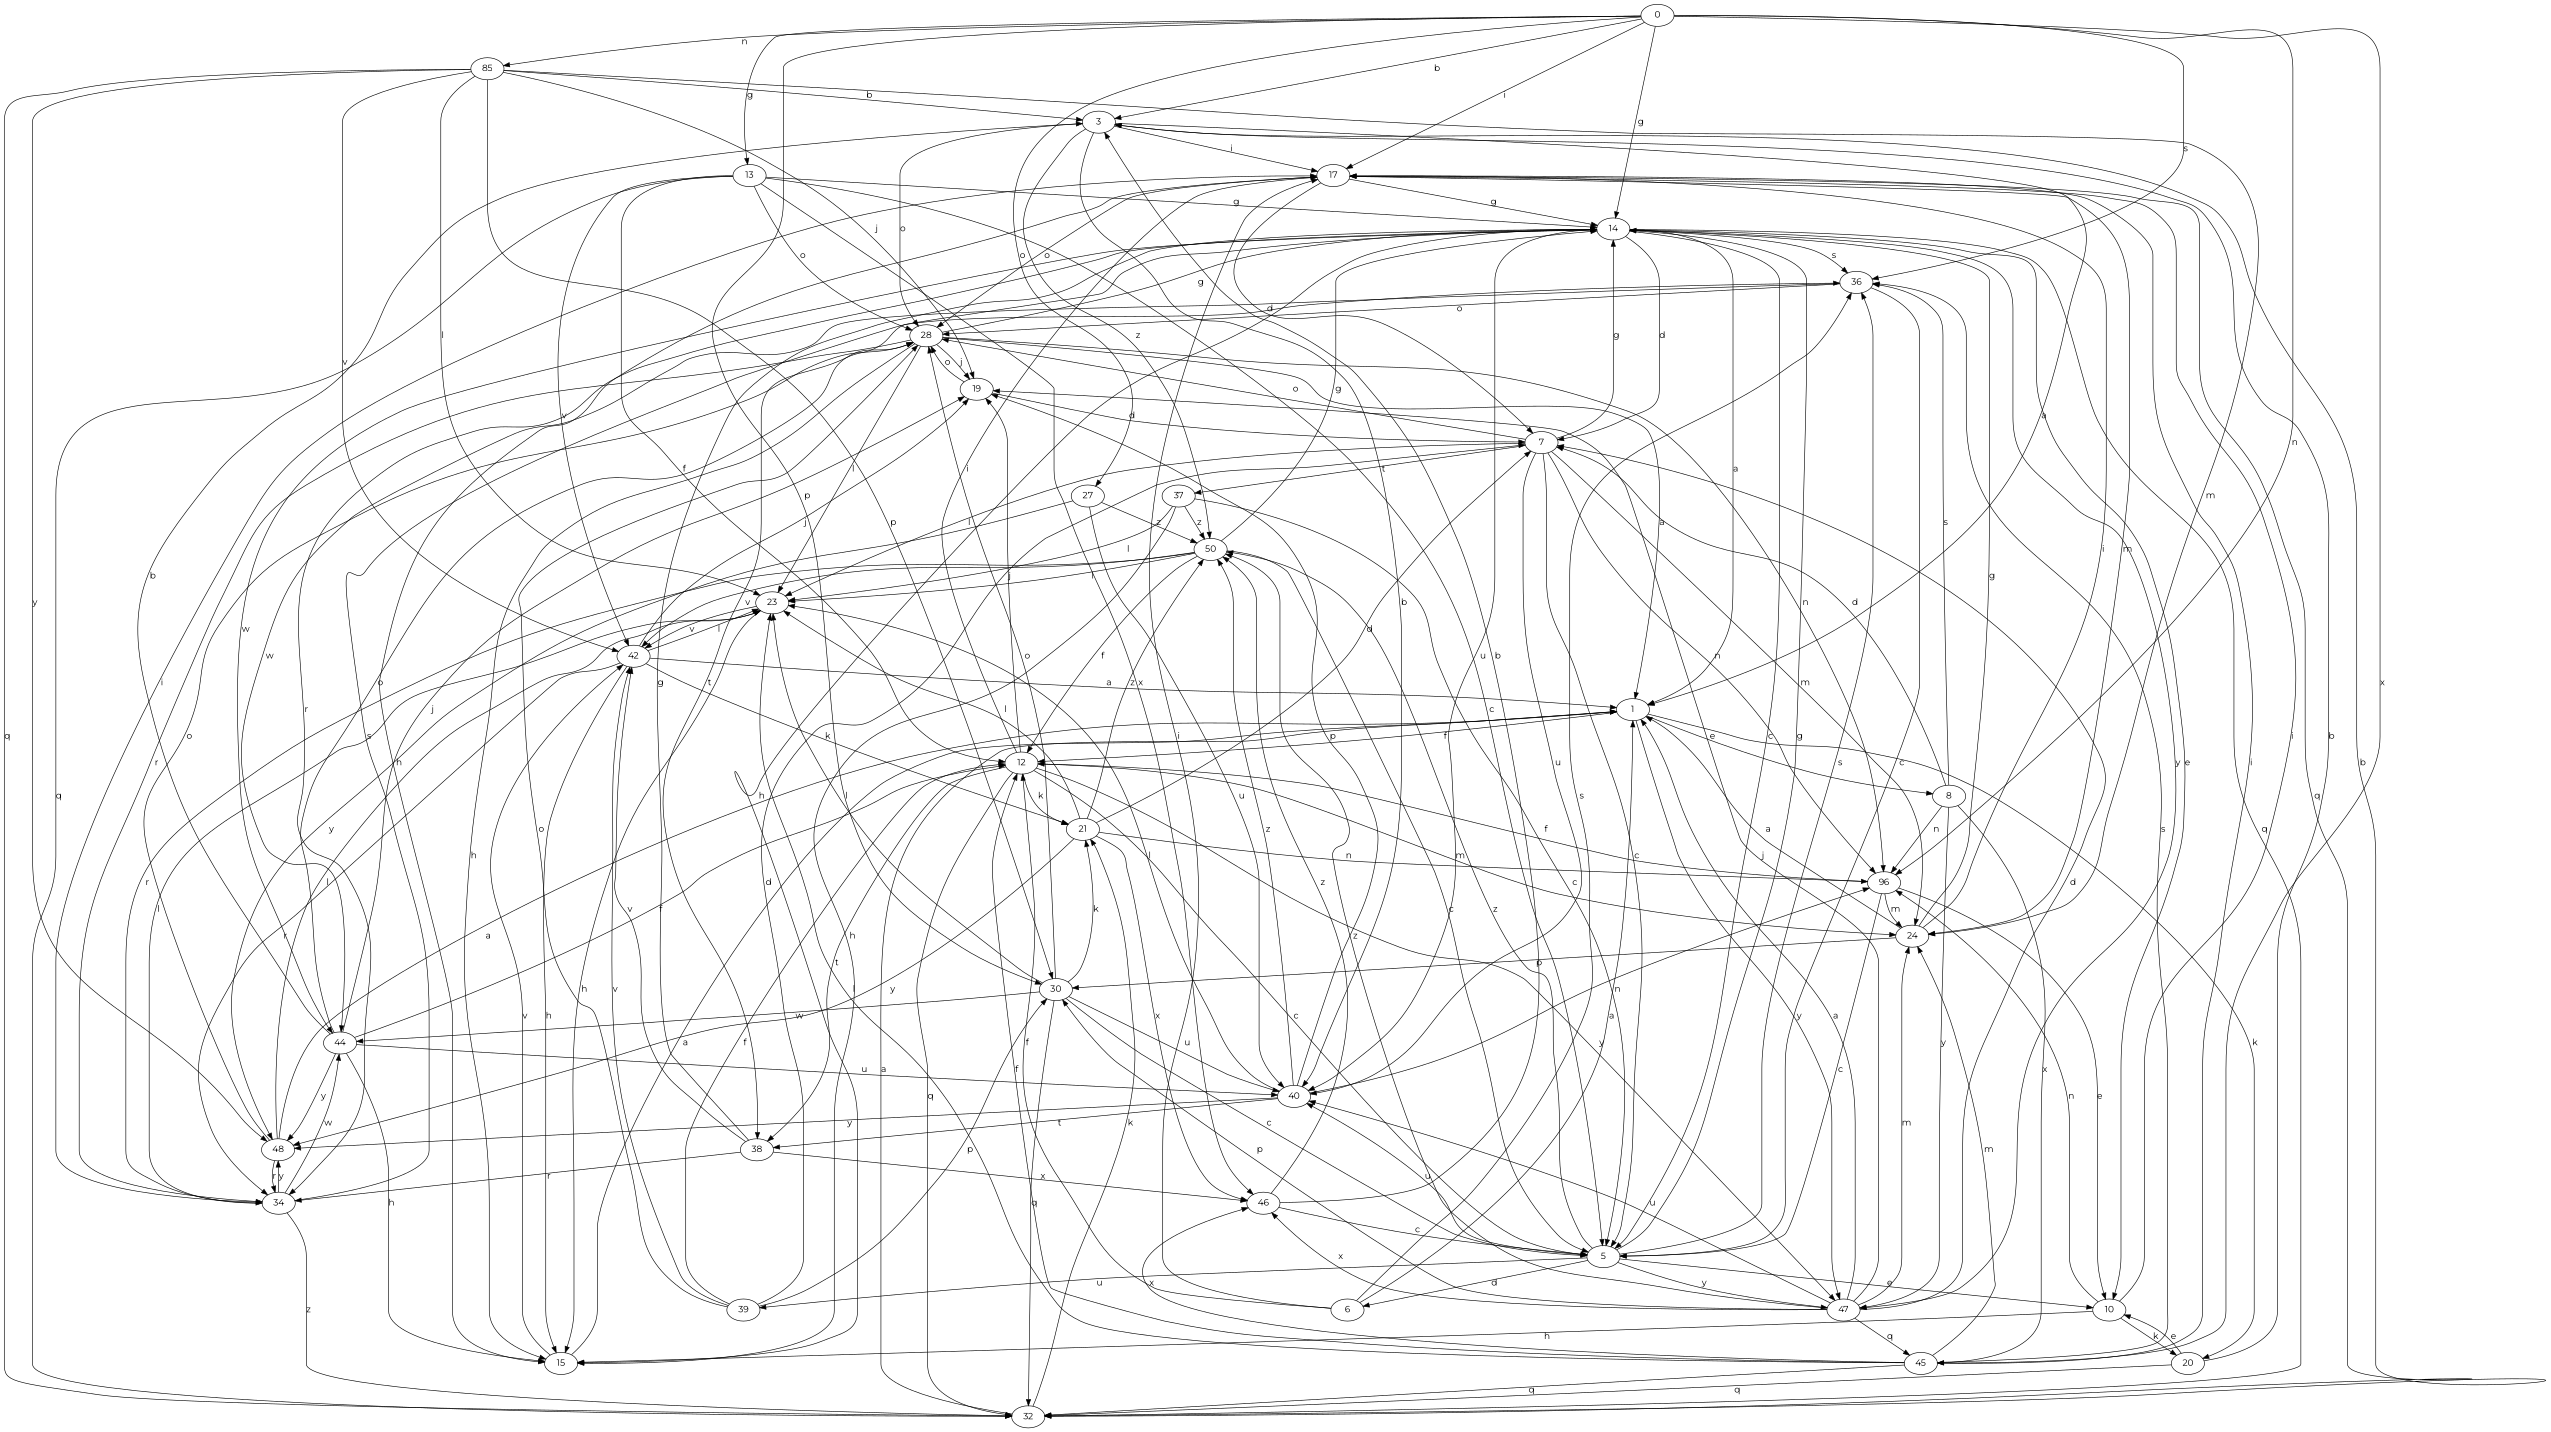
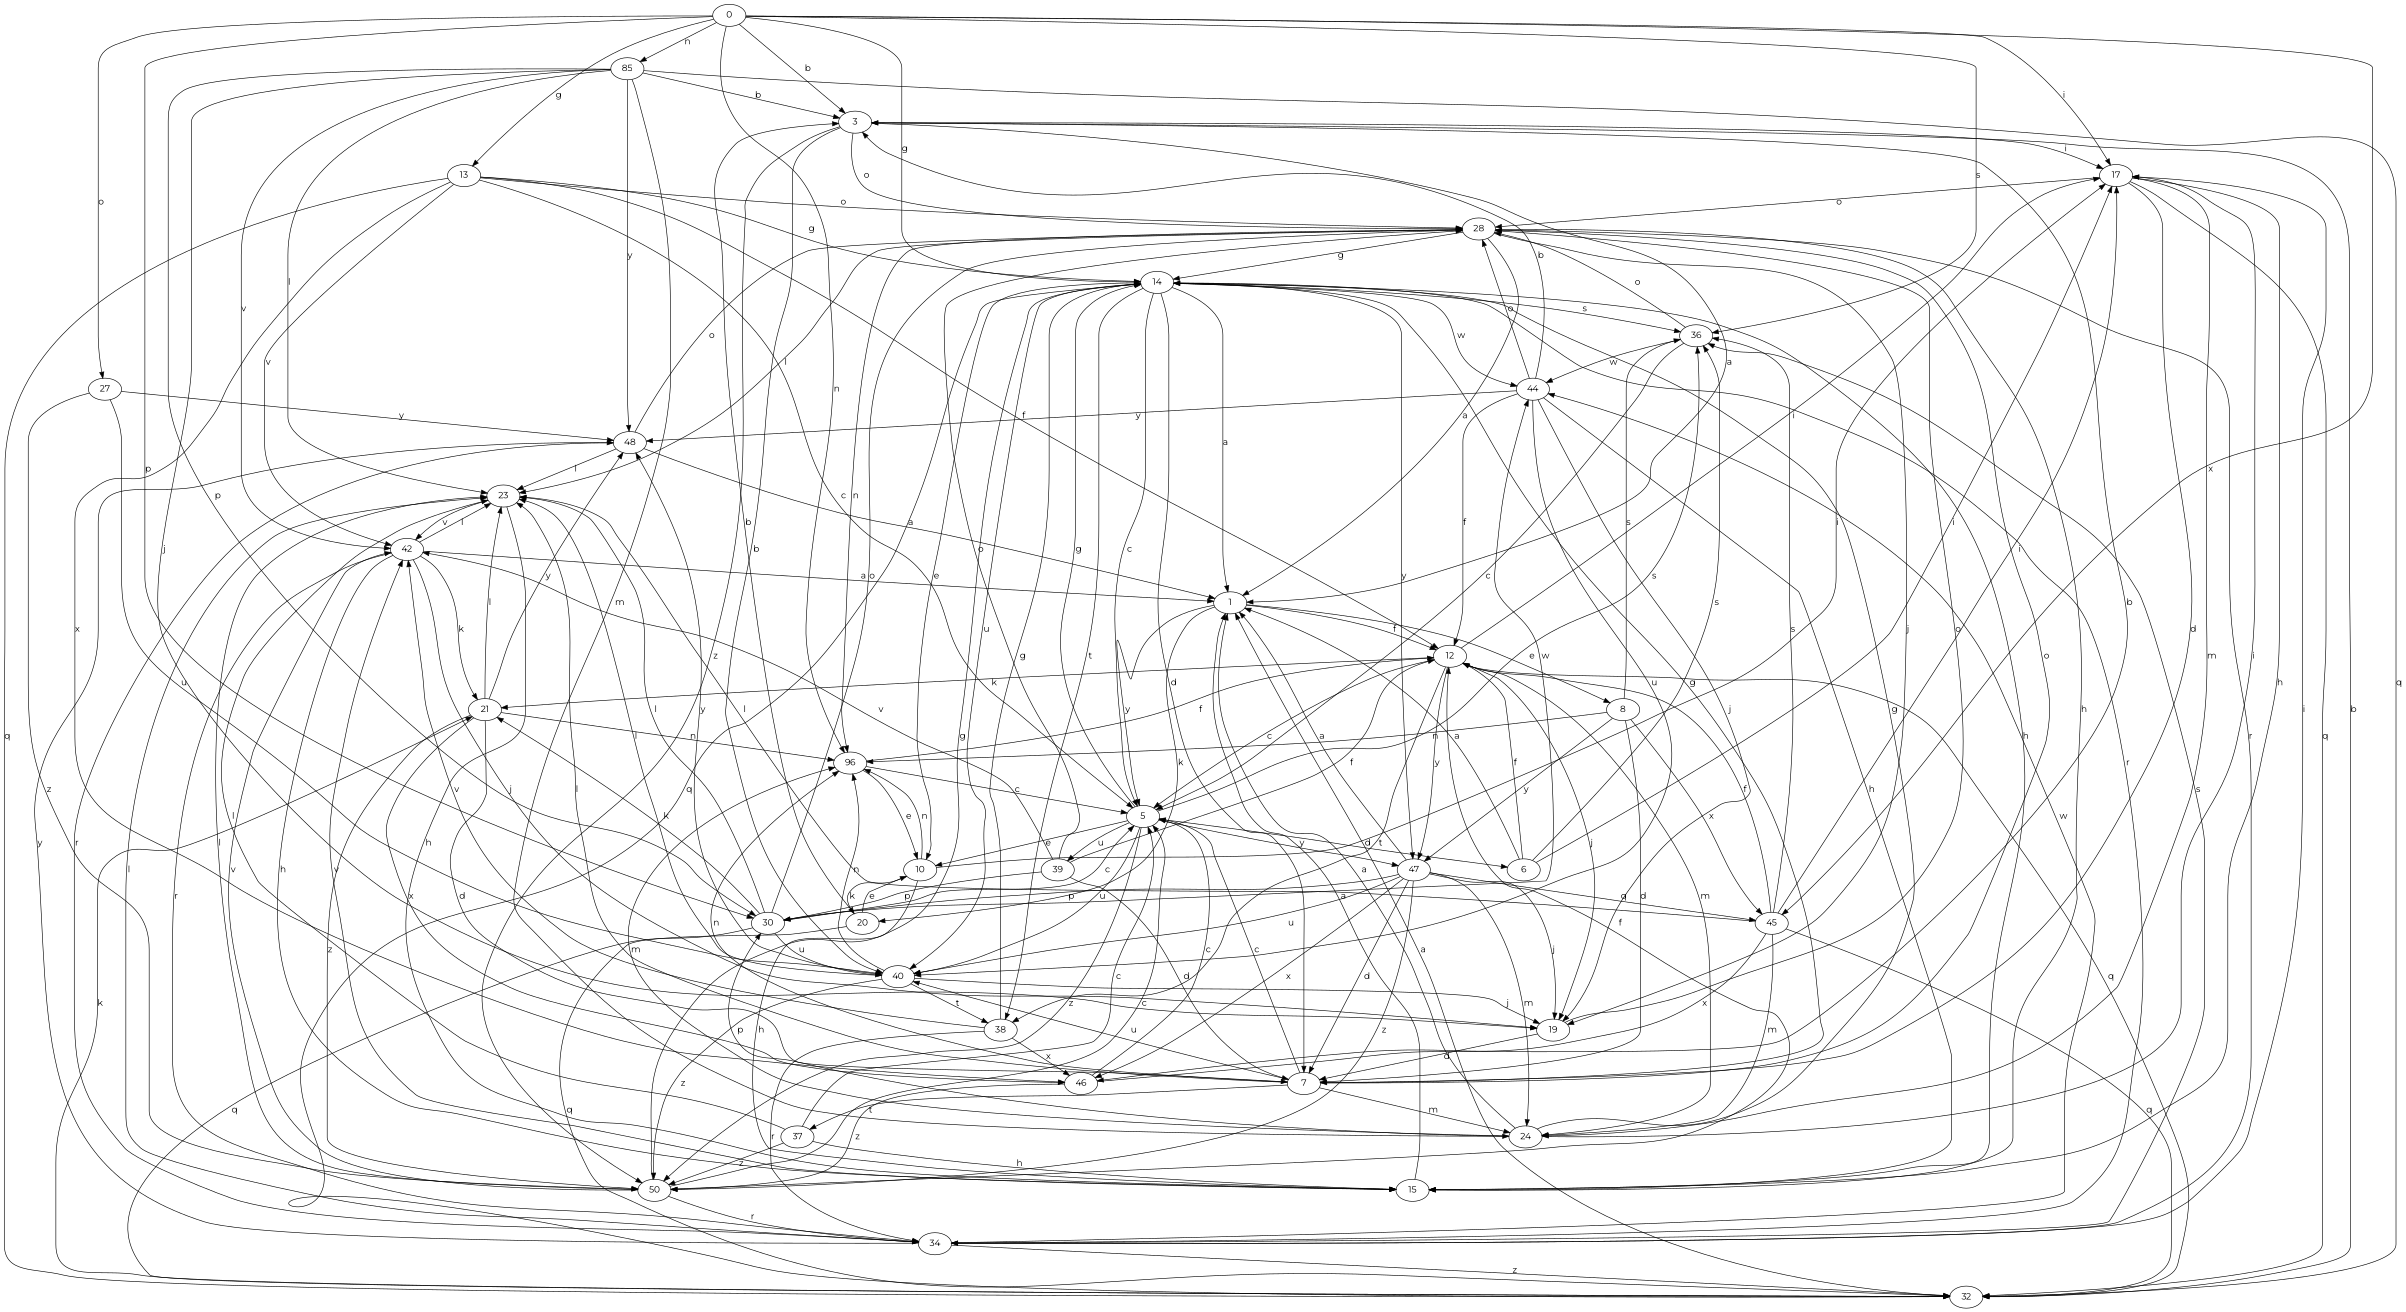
(1470, 202) -> none
(1333, 736) -> (1508, 1003)
(1889, 909) -> (927, 1106)
(1778, 994) -> (1120, 648)
